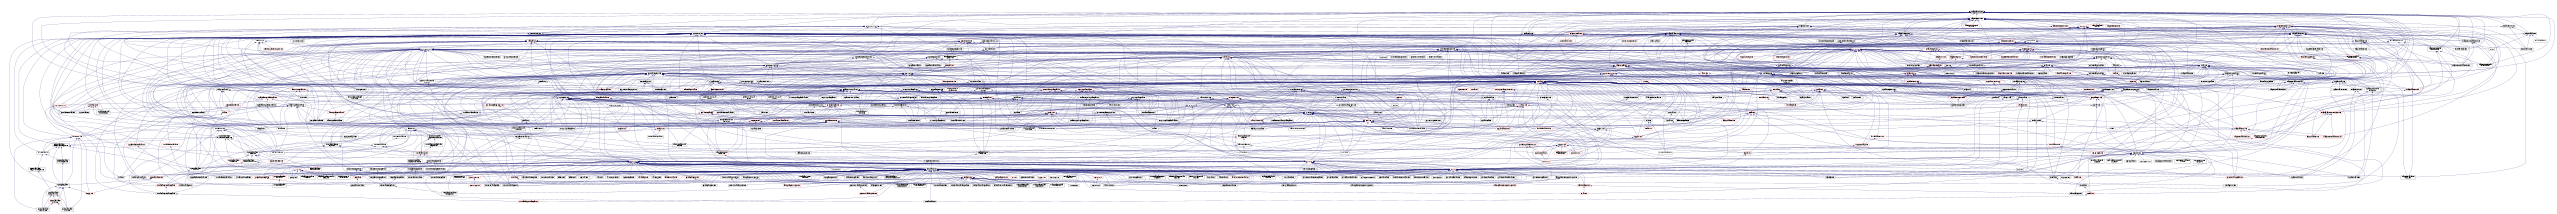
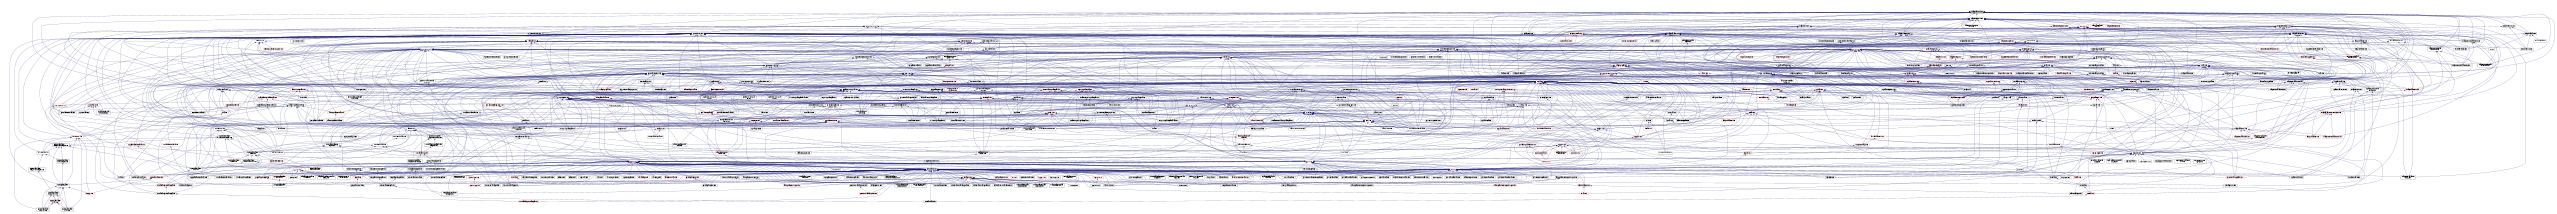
(738, 186) -> none
